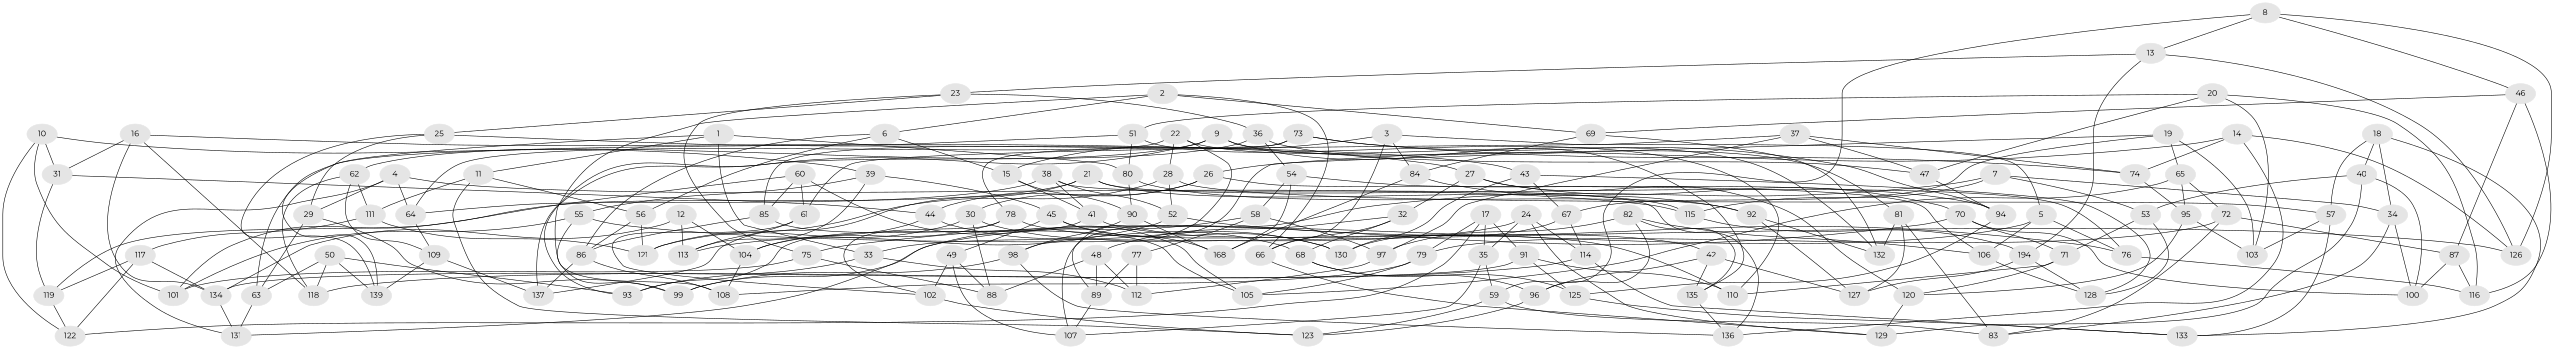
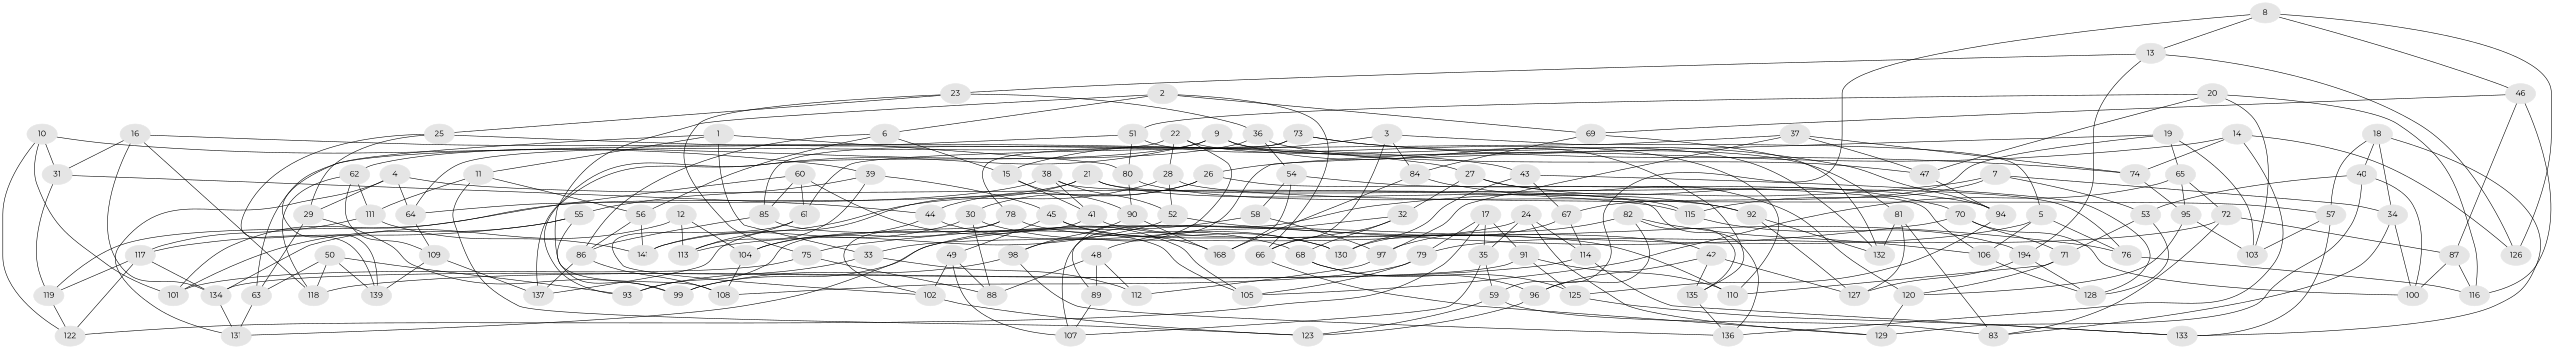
(1548, 235) -> (391, 235)
(643, 255) -> (643, 255)
(1137, 255) -> none
